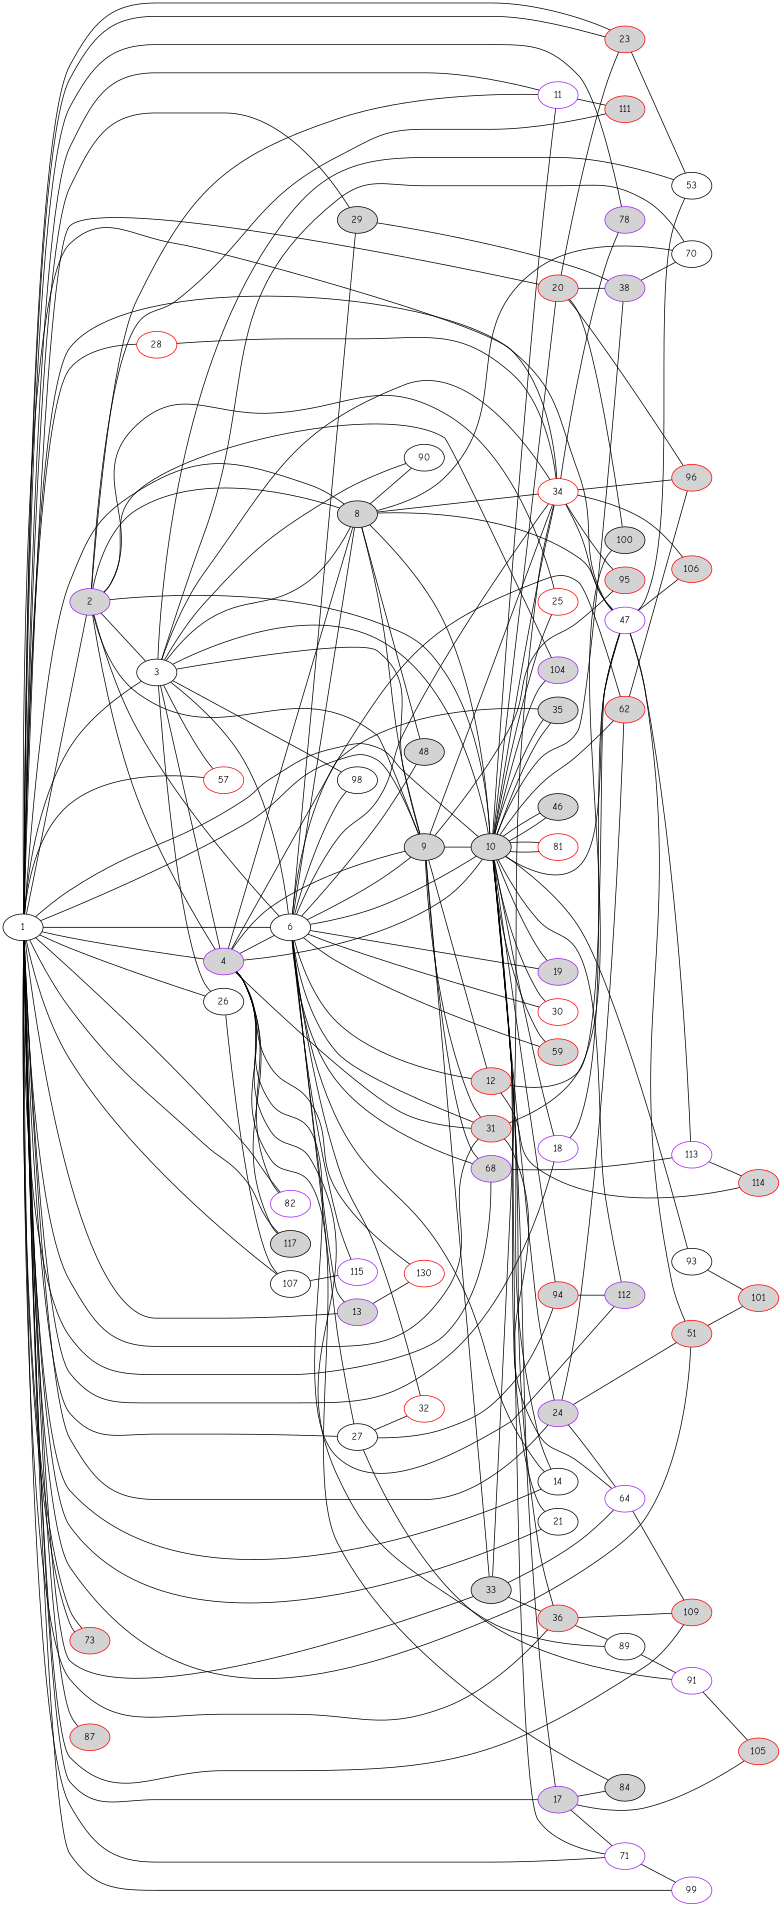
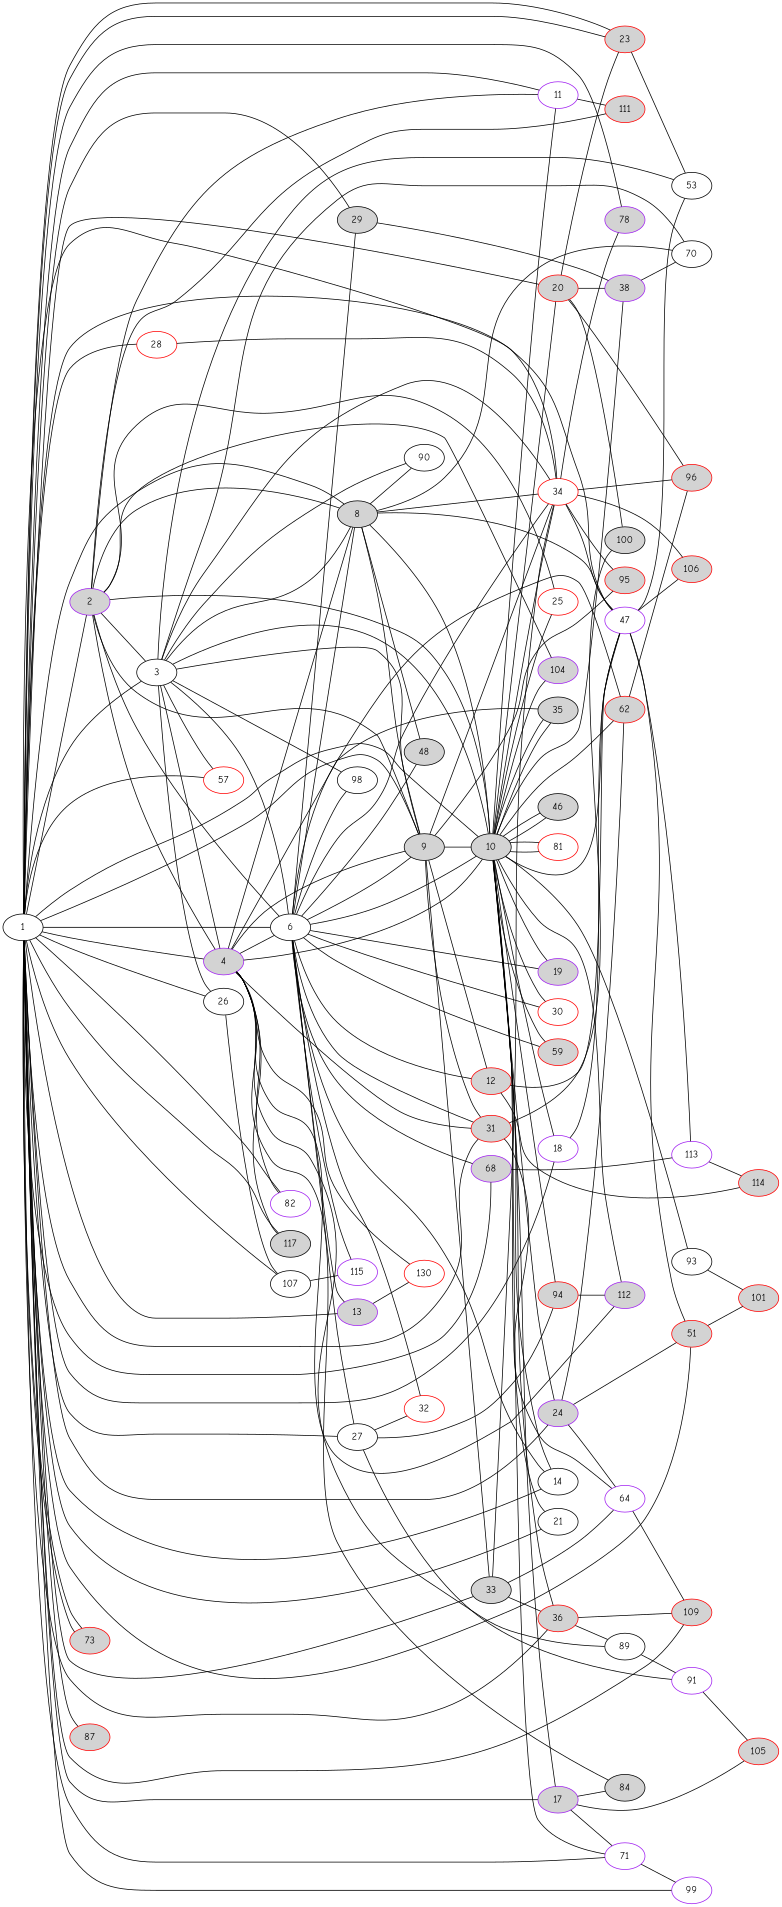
(448, 1057) -> none
